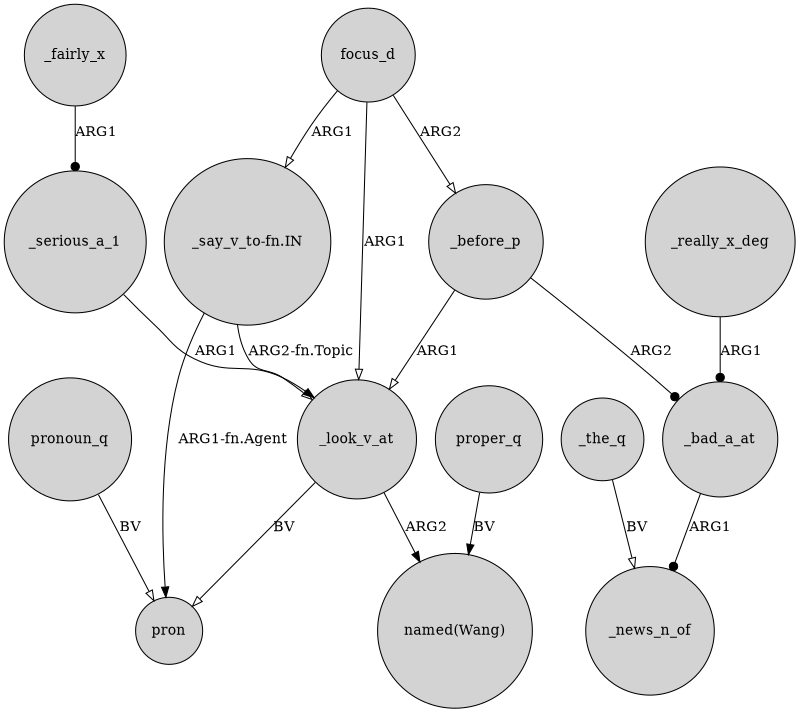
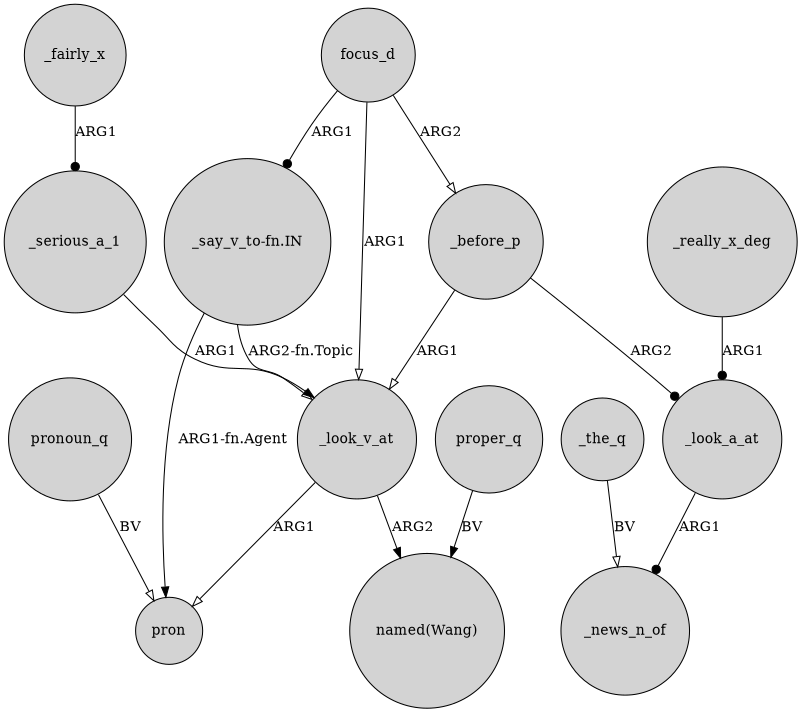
(312, 123) -> (312, 124)
(720, 439) -> (722, 439)
(284, 527) -> (295, 527)
